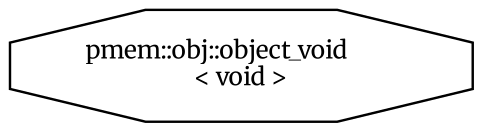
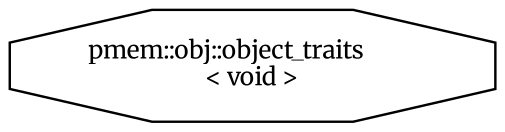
(241, 66) -> (253, 66)
